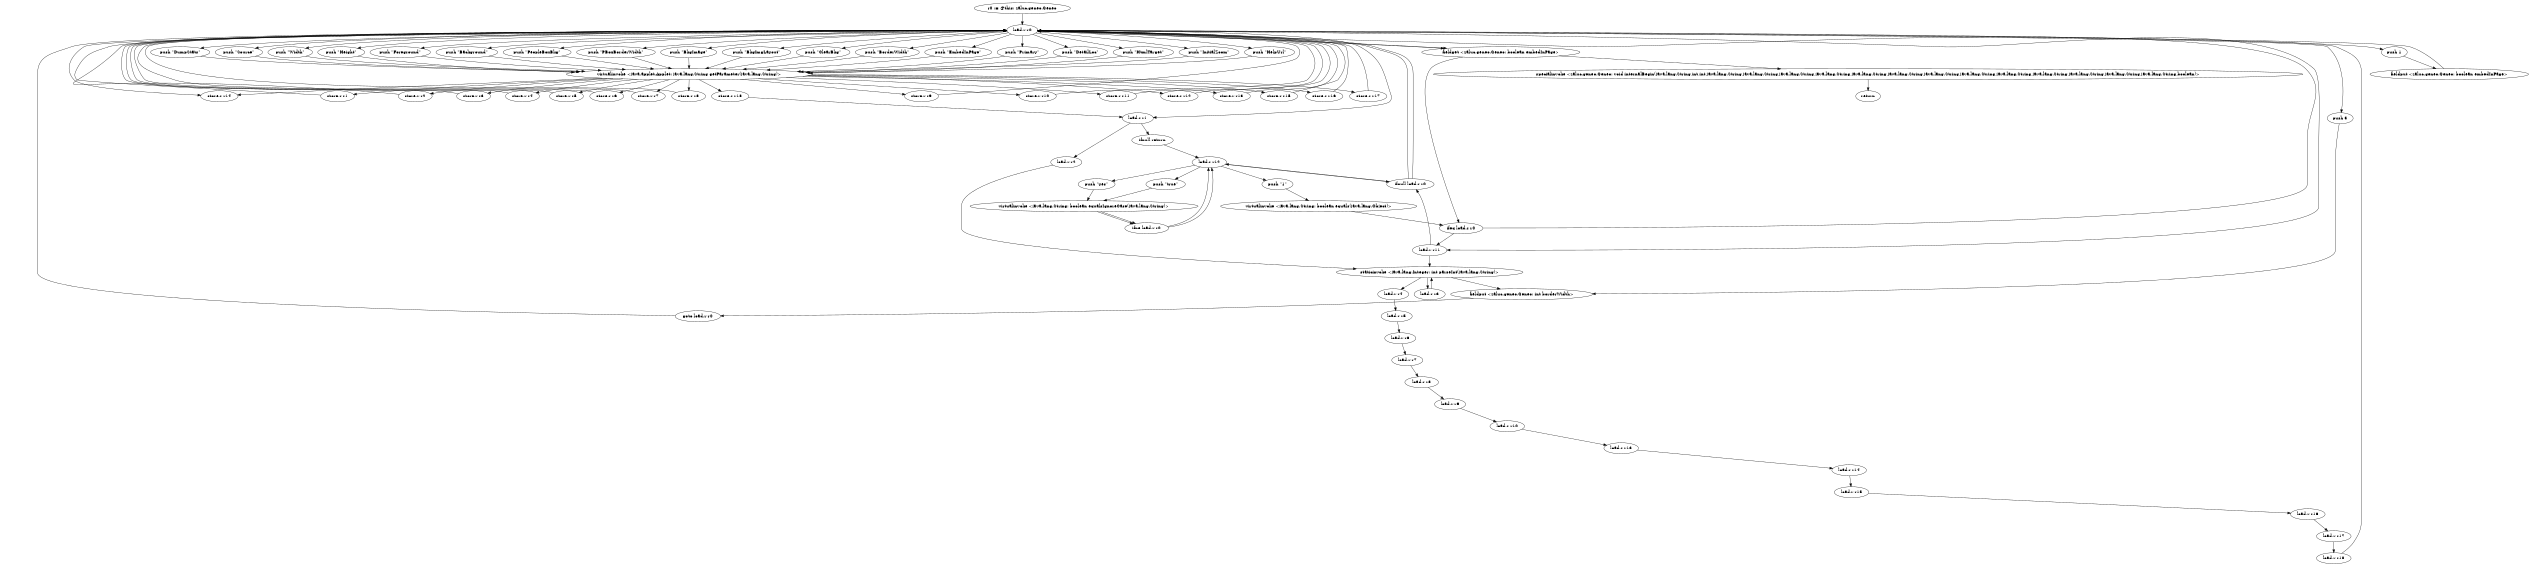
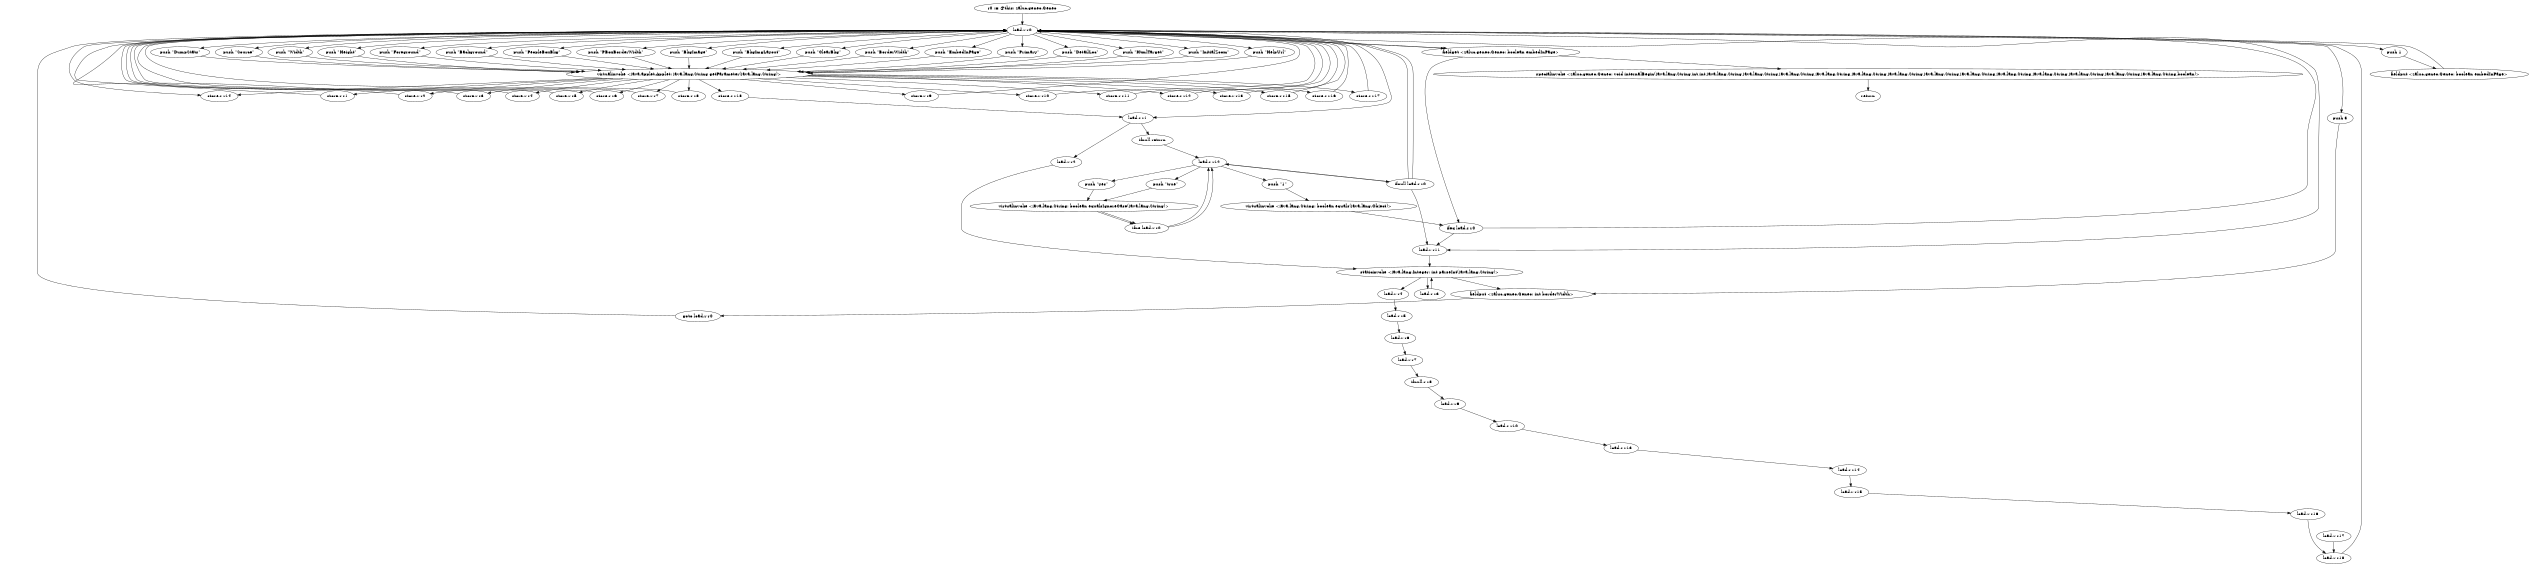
(1427, 218) -> (1421, 215)
(1422, 382) -> (1422, 382)
(2320, 524) -> (2312, 538)
